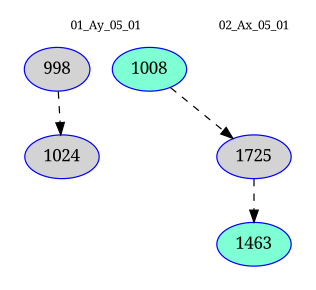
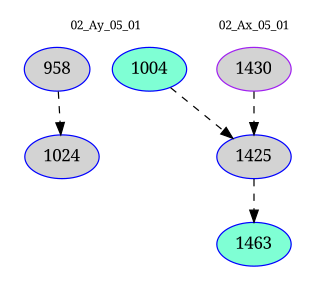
(106, 26) -> (106, 26)
(57, 69) -> (57, 69)
(149, 69) -> (149, 69)
none -> (254, 69)
(254, 157) -> (254, 157)
